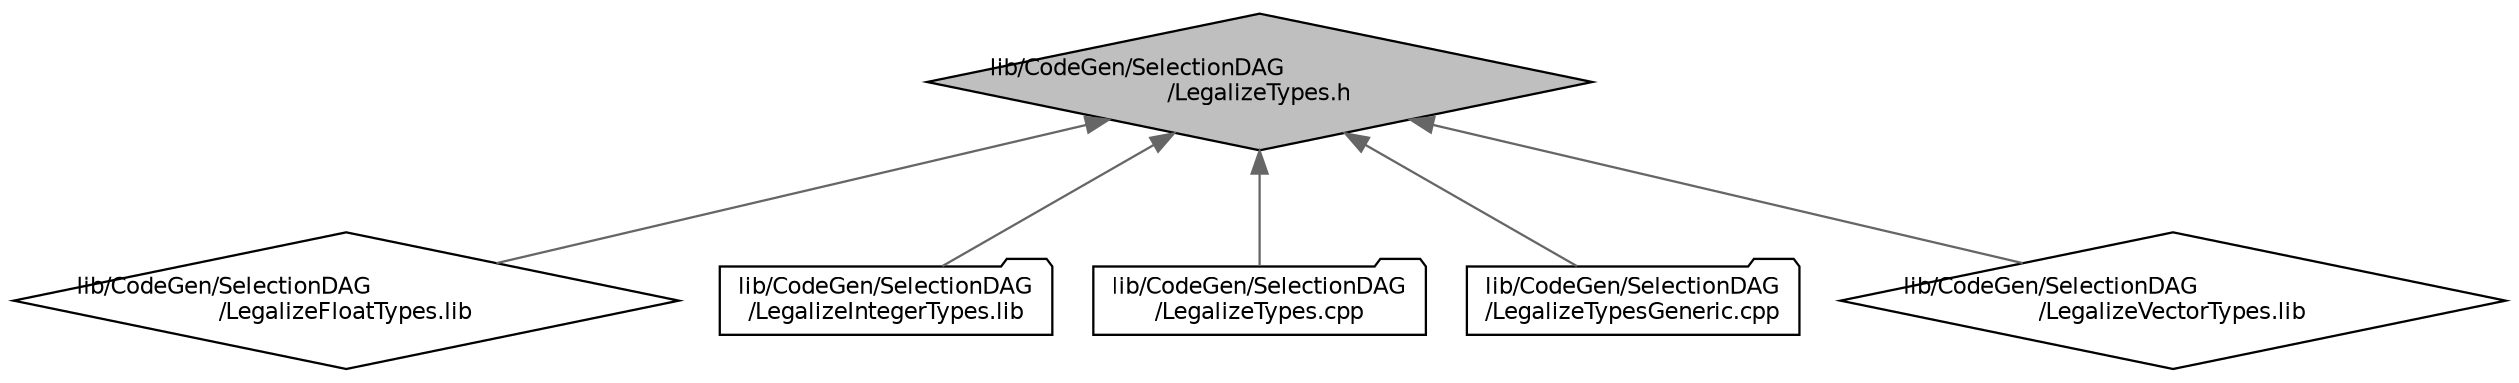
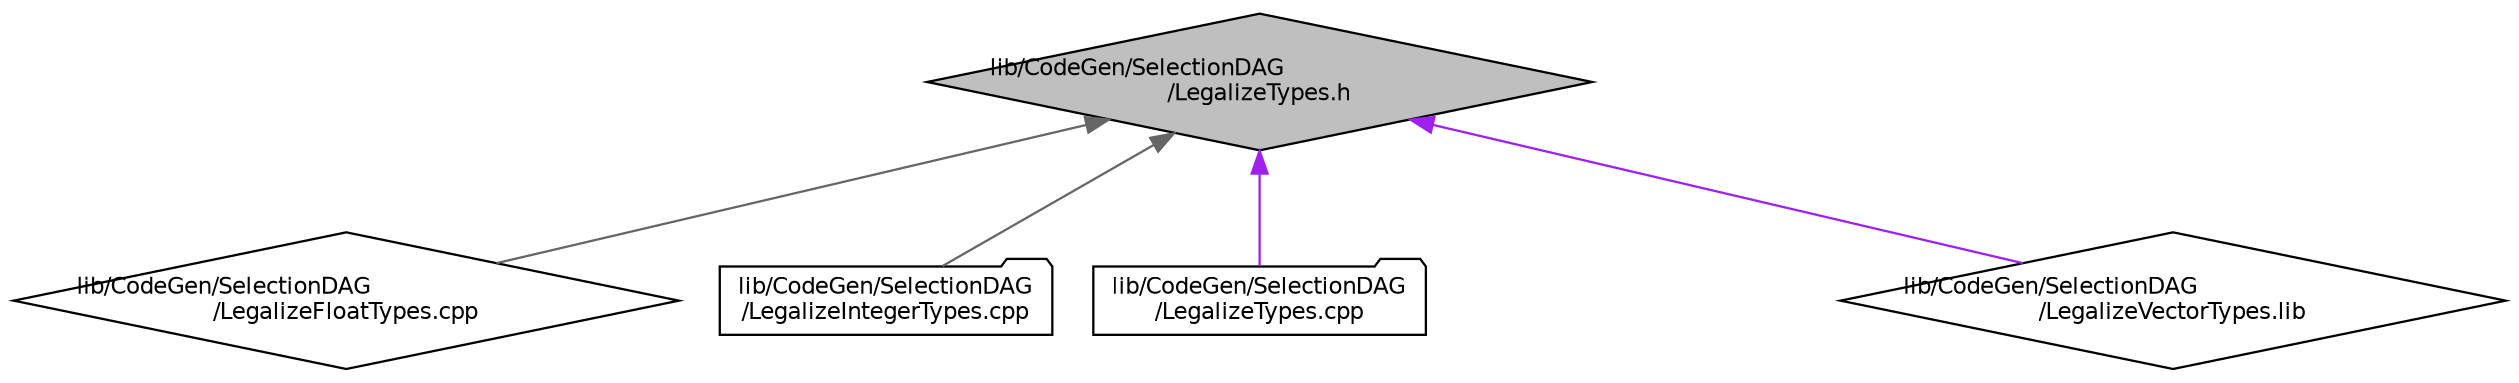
(1728, 194) -> (1728, 194)
(1260, 220) -> (1260, 220)
(346, 301) -> (346, 301)
(886, 301) -> (886, 301)
(1633, 301) -> none
